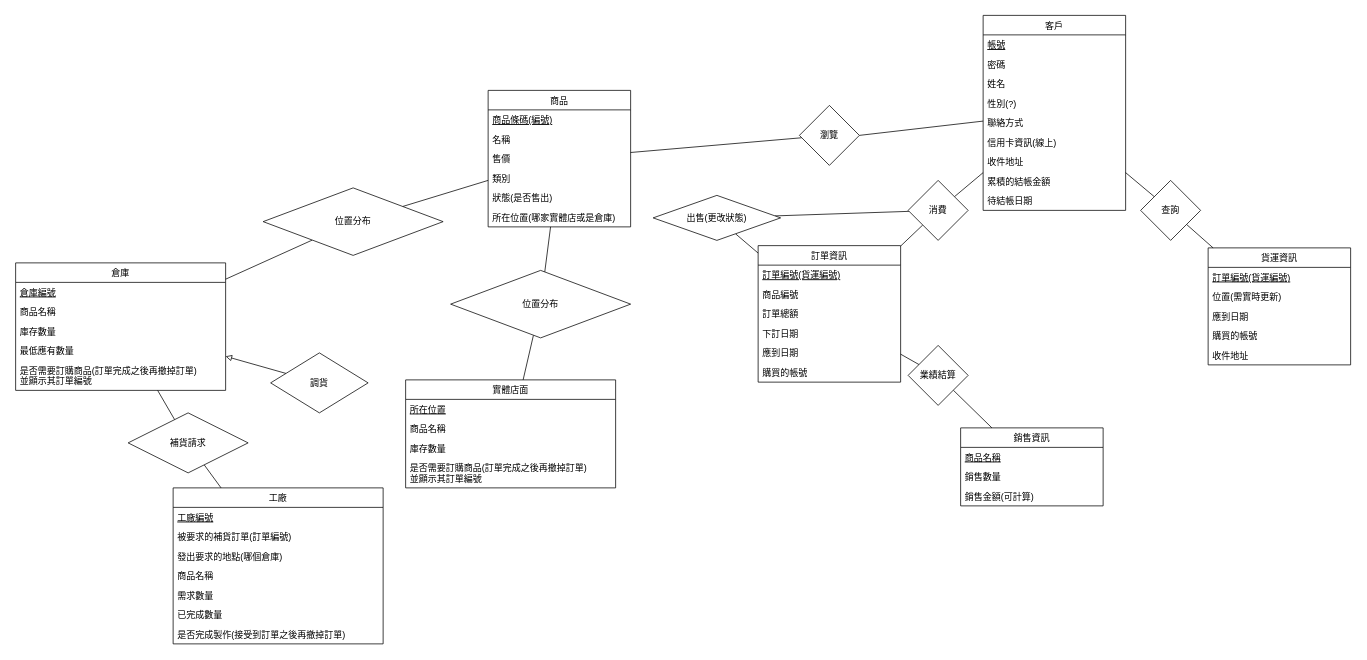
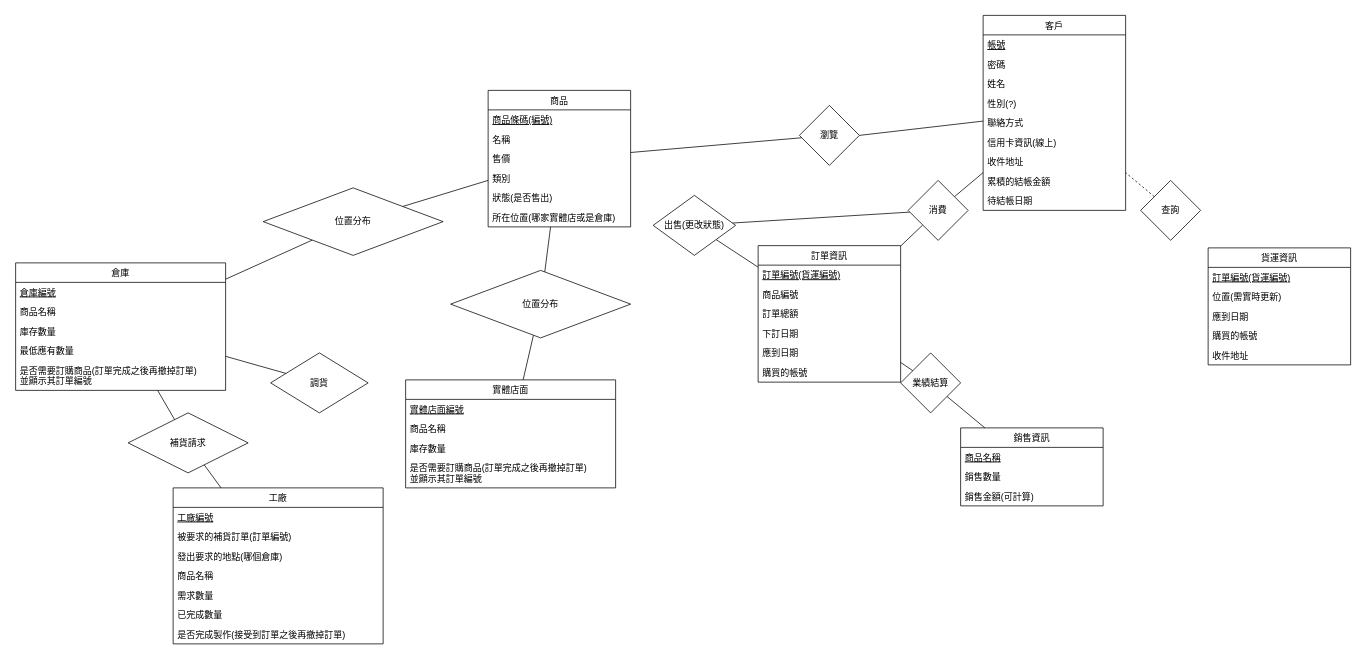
(1139, 184) -> (1139, 184)
(717, 218) -> (694, 225)
(1198, 234) -> none
(232, 358) -> (229, 357)
(938, 375) -> (930, 383)
(428, 410) -> (437, 410)
